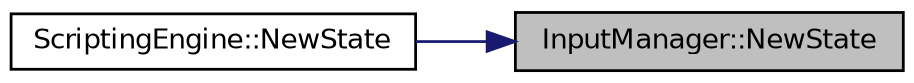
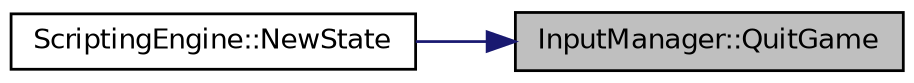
(709, 42) -> (709, 42)
